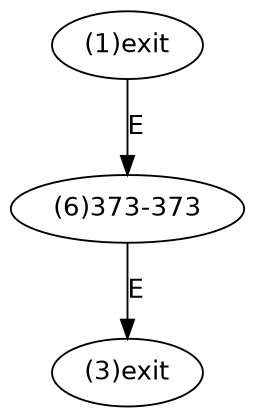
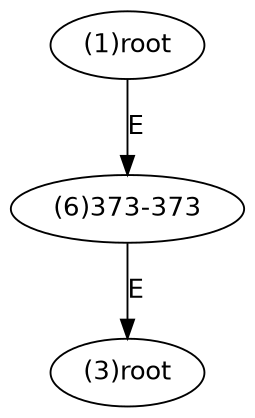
(127, 45) -> (127, 45)
(127, 373) -> (127, 373)
